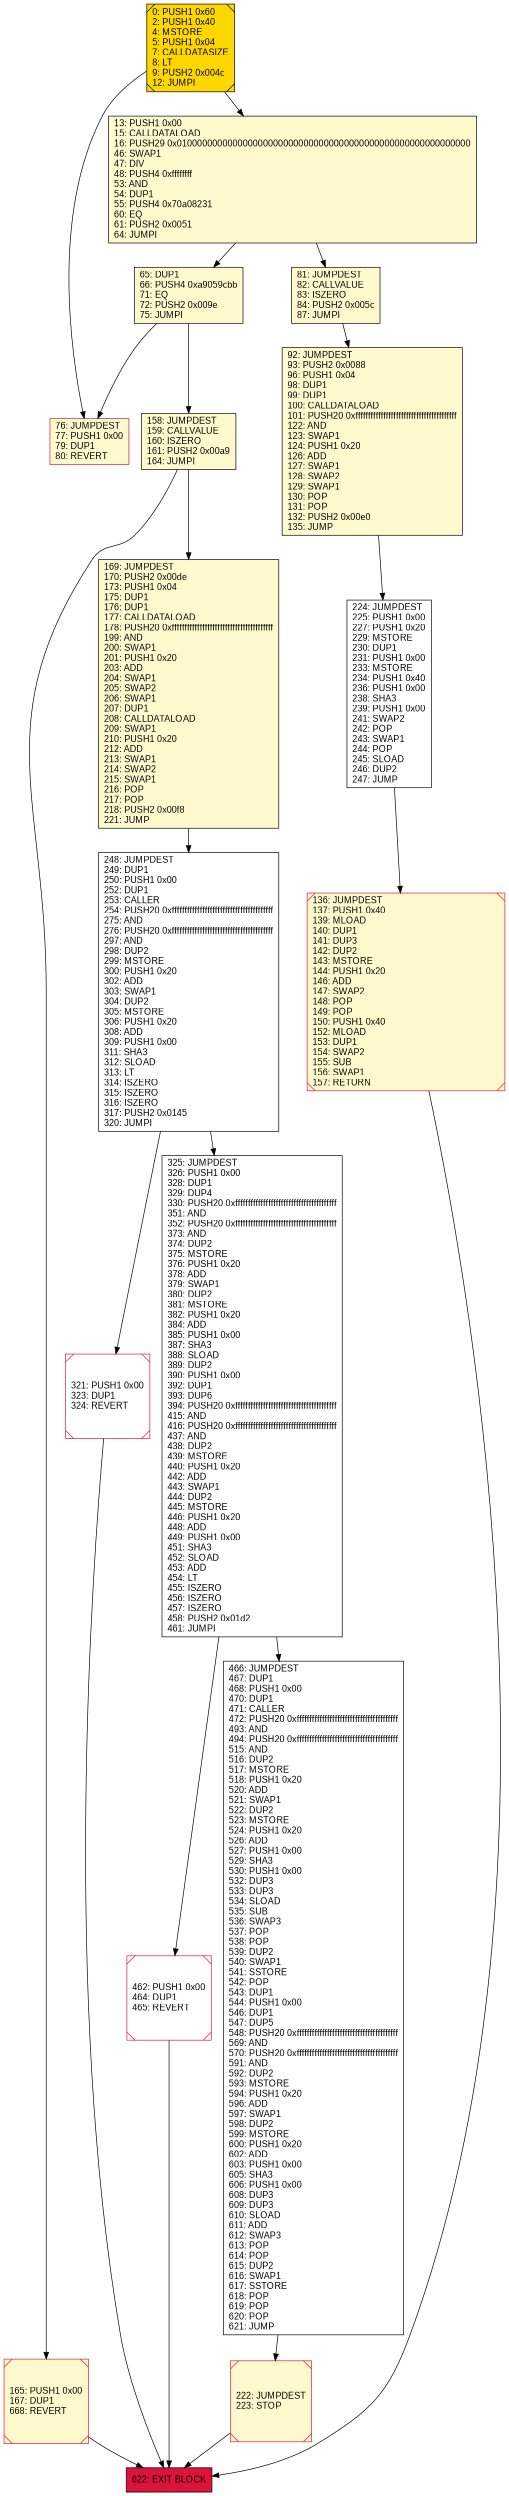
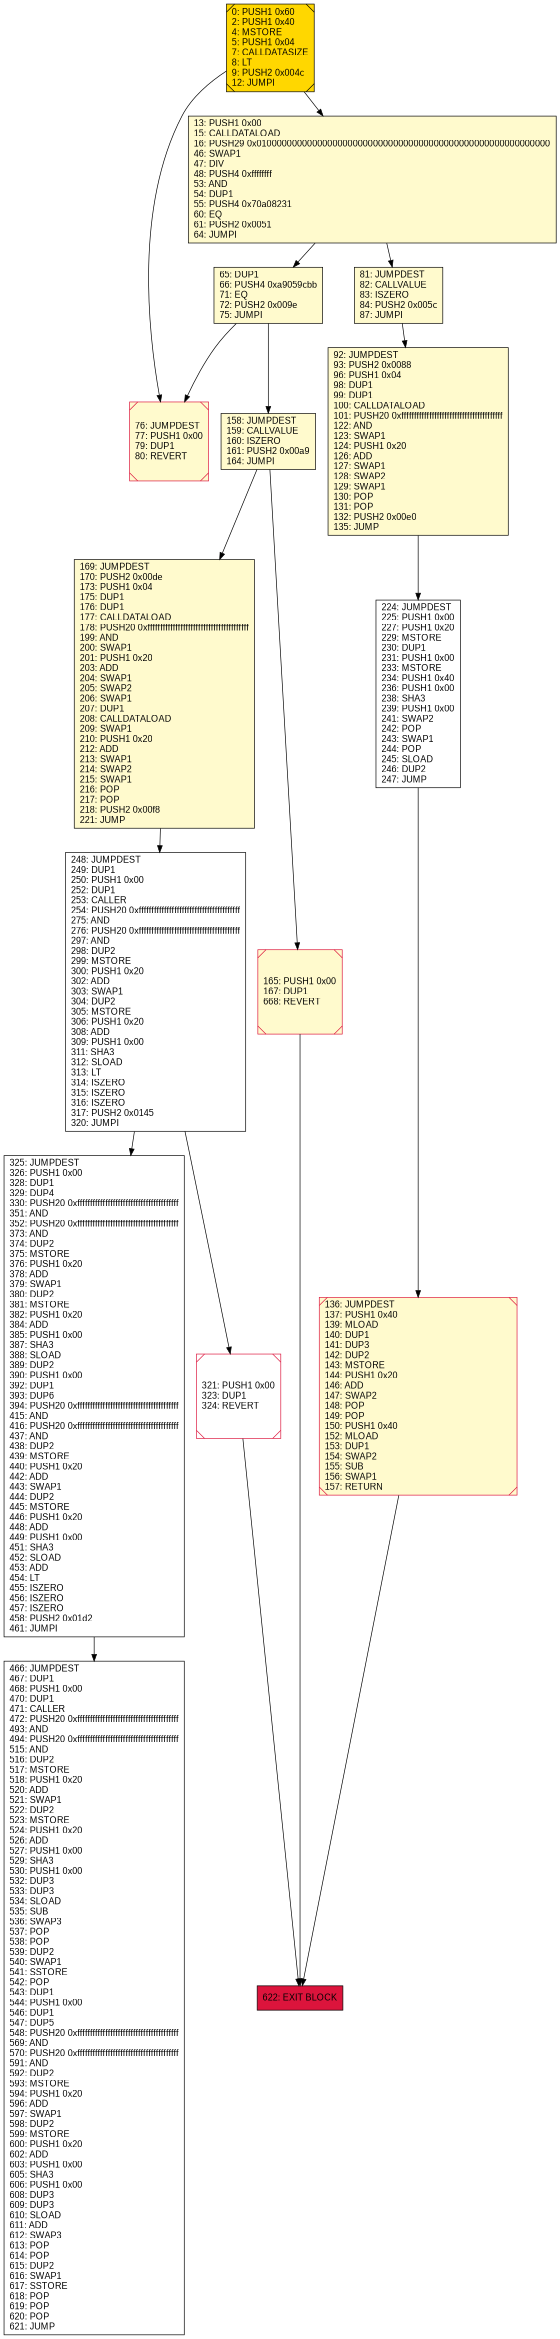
(89, 441) -> (169, 441)
(169, 1998) -> none
(271, 2401) -> none
